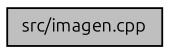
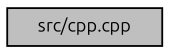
(85, 27) -> (85, 27)
